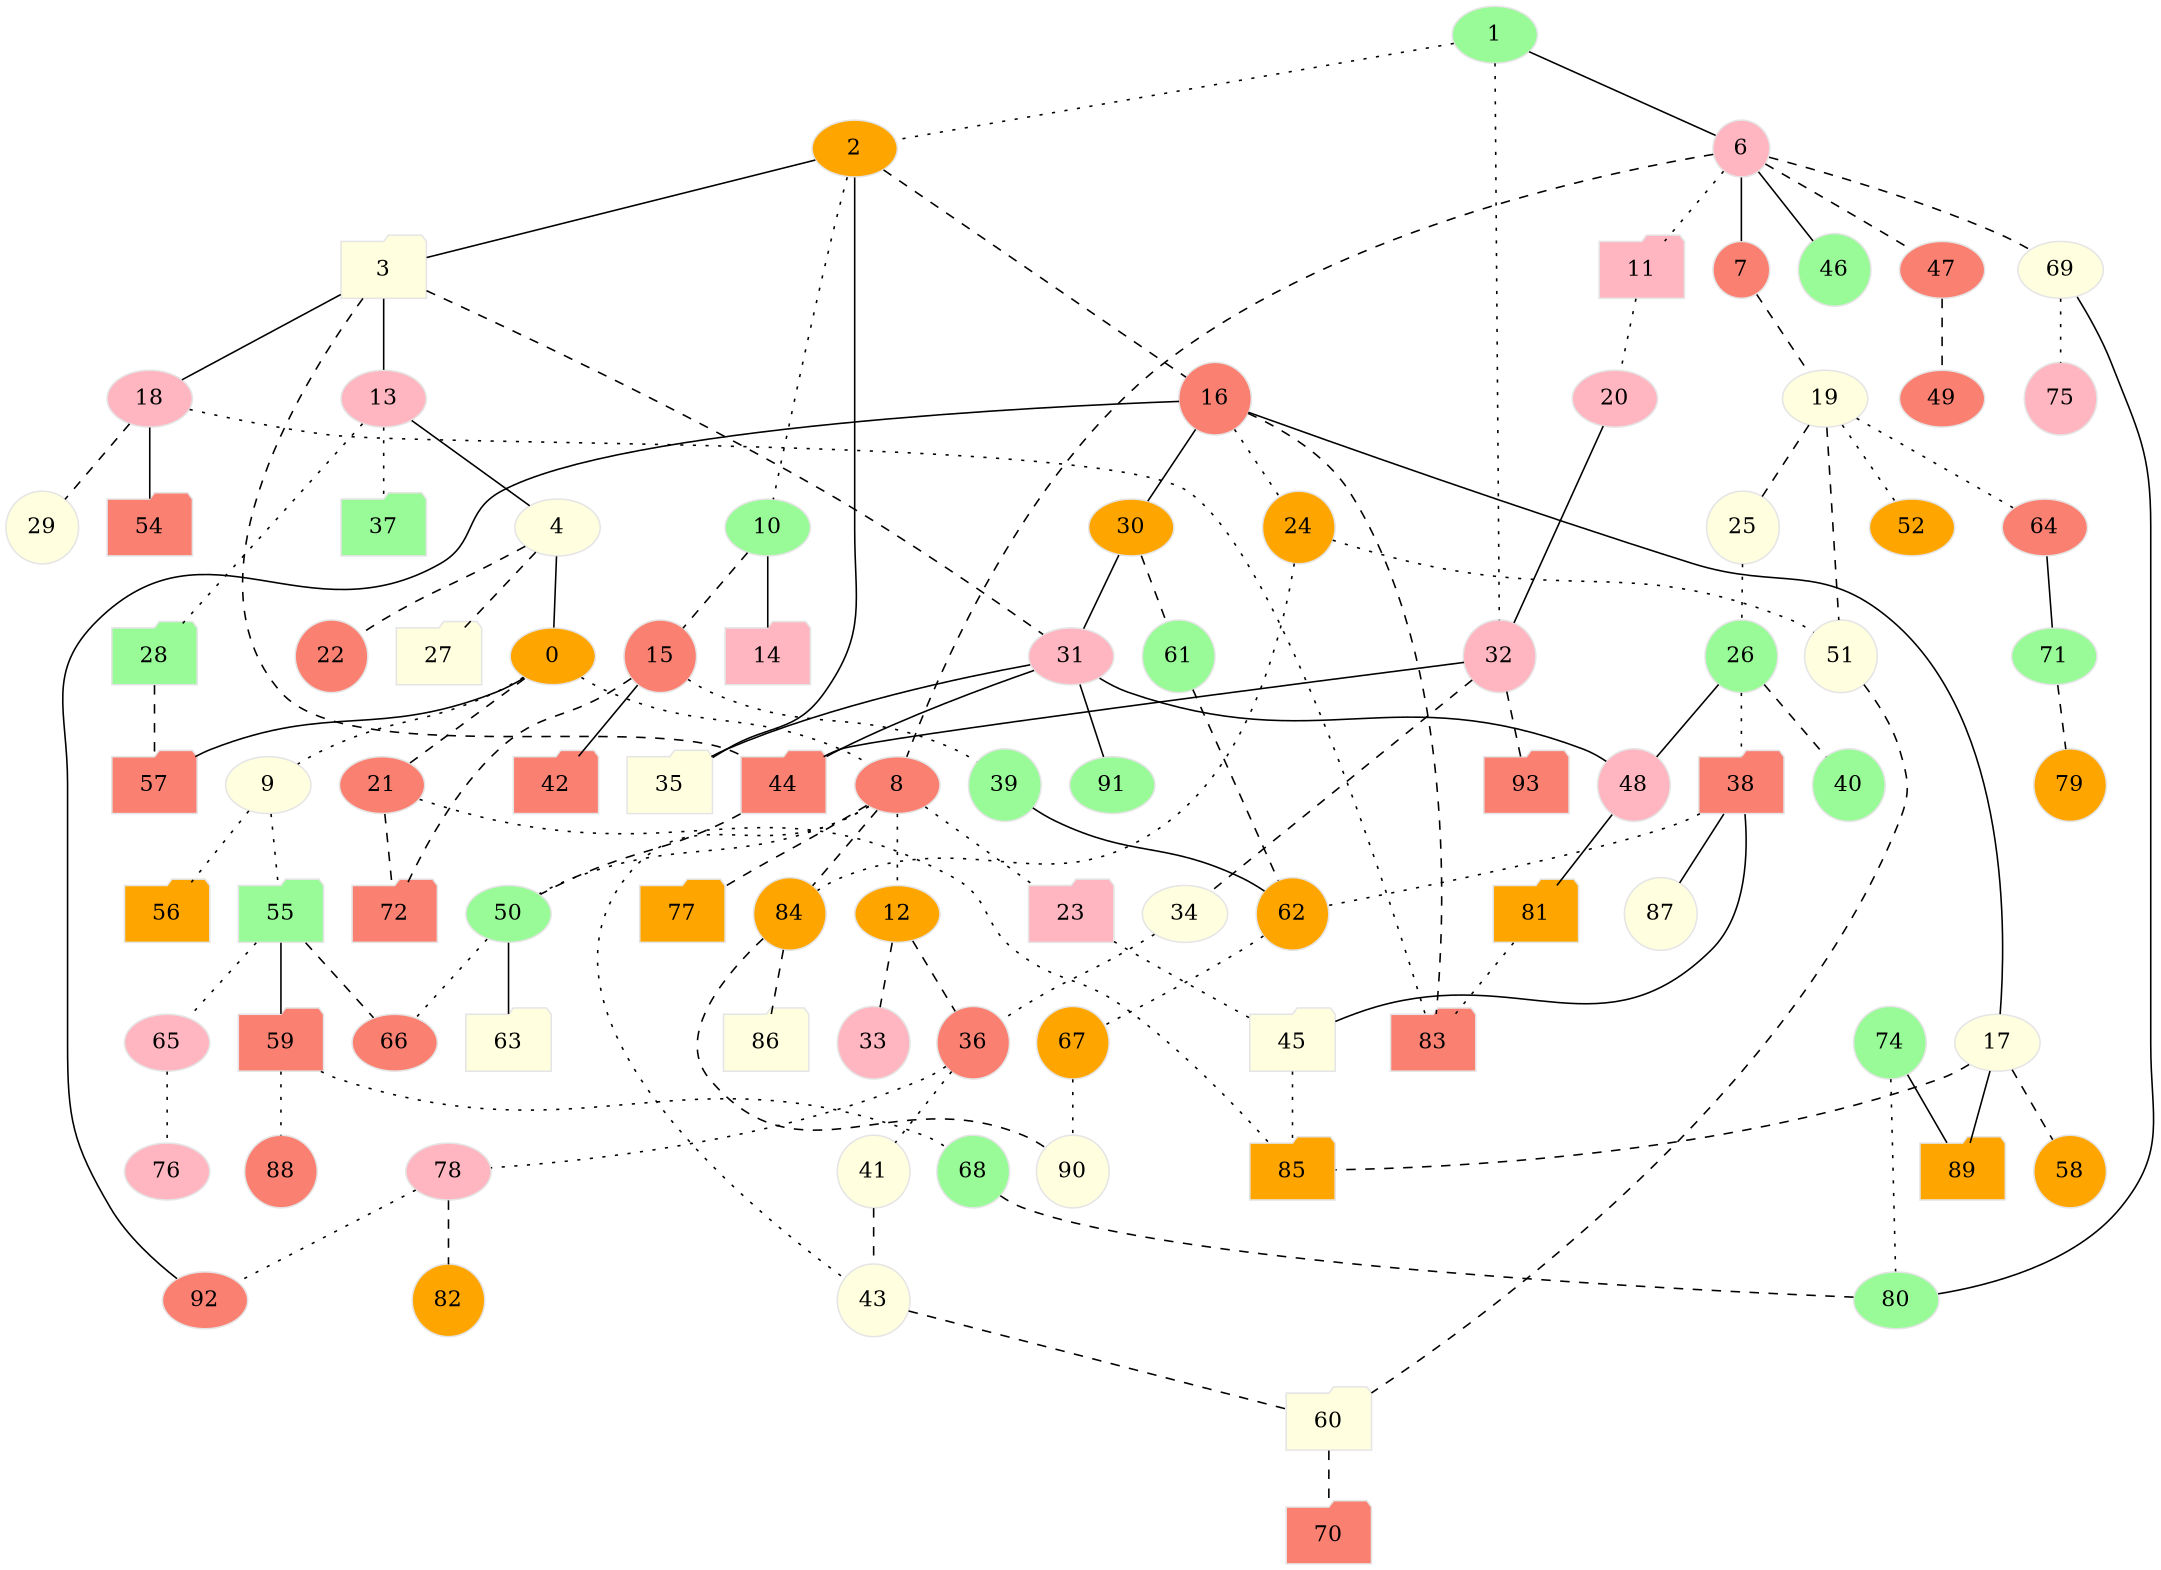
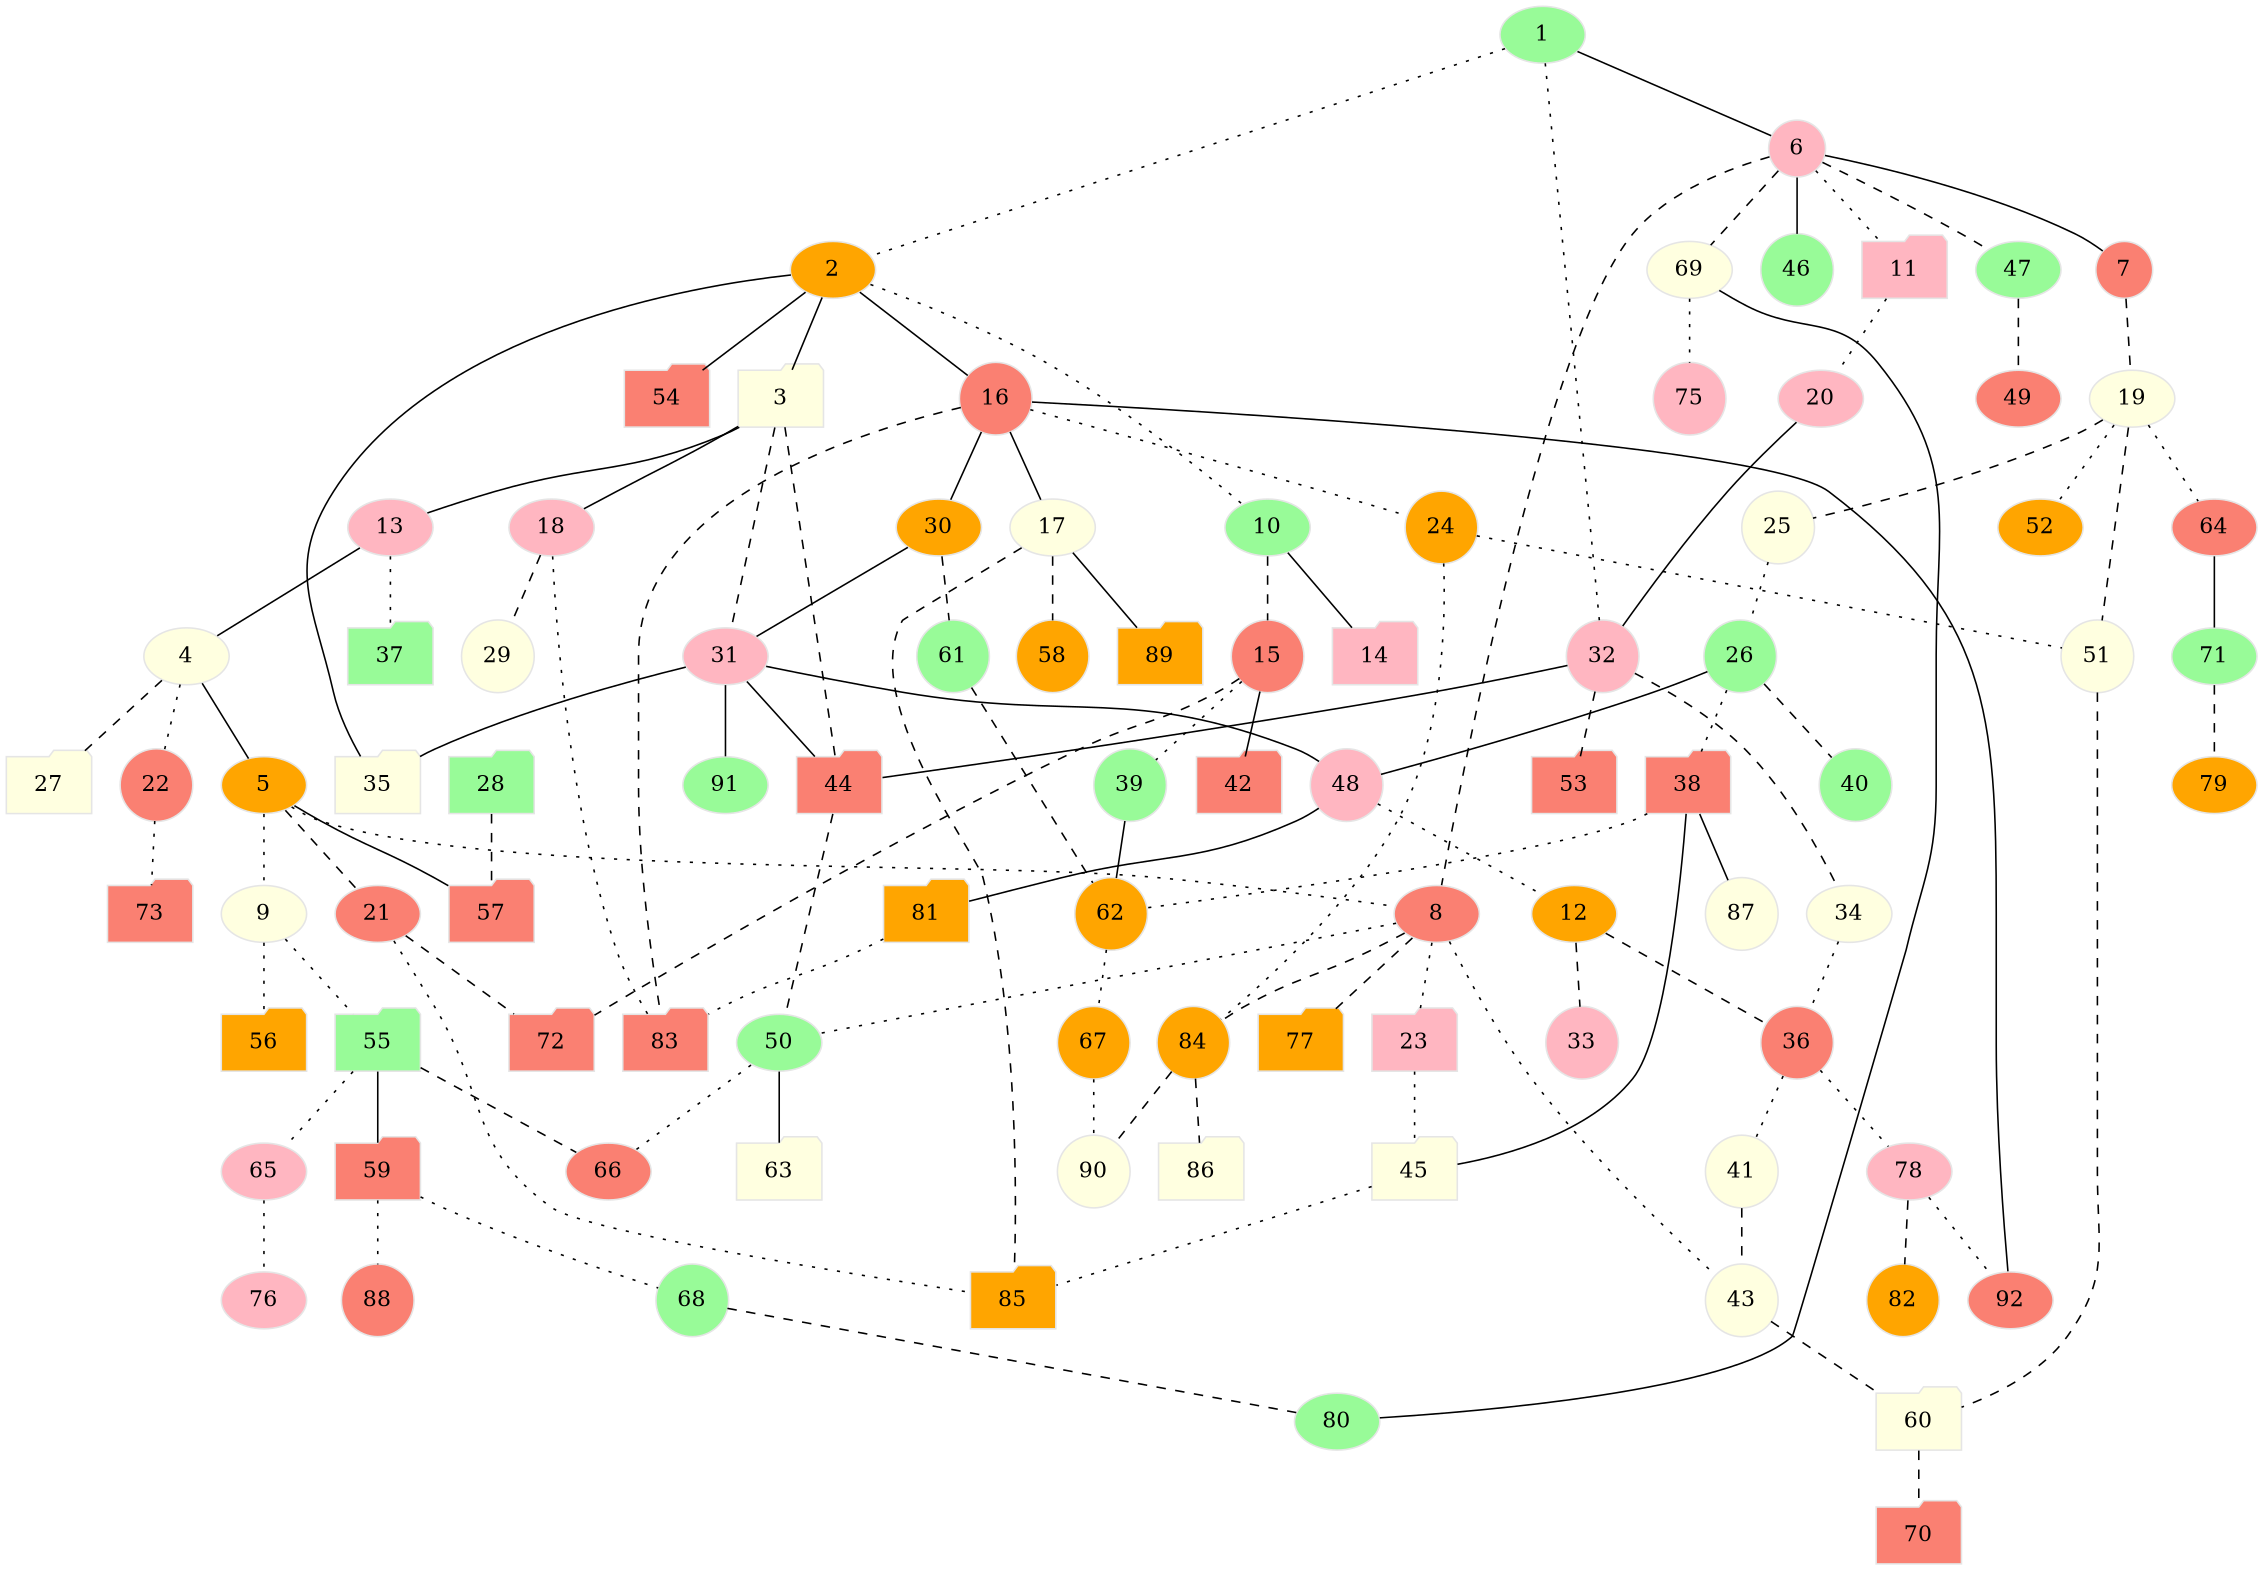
(1942, 270) -> (2018, 270)
(1035, 274) -> (914, 334)
(150, 463) -> (754, 331)
(271, 526) -> none
(442, 588) -> (172, 717)
(553, 656) -> (264, 785)
(1526, 785) -> (1574, 785)
(2070, 785) -> (2214, 785)
(897, 841) -> (1460, 849)
none -> (150, 914)
(1890, 1043) -> none
